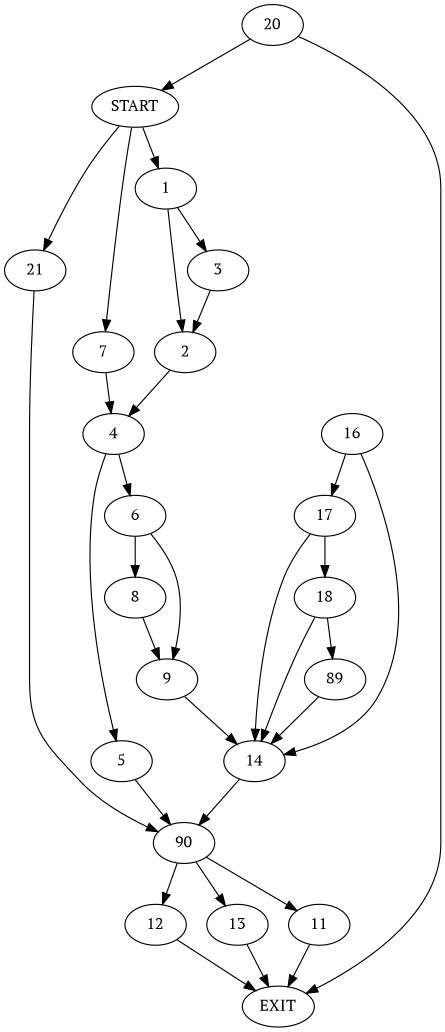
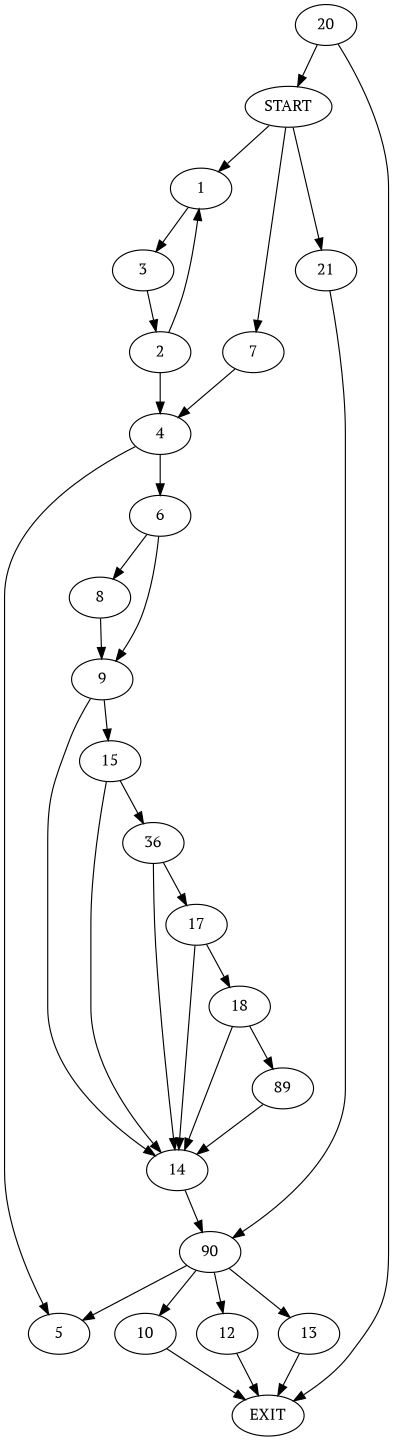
(174, 265) -> (187, 278)
(352, 434) -> (153, 843)
none -> (110, 761)
(149, 798) -> (140, 1290)
(319, 925) -> (145, 1334)
